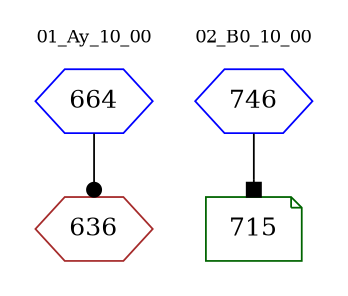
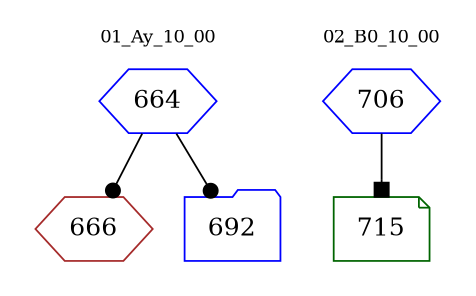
(254, 101) -> (382, 101)
(94, 229) -> (94, 229)
none -> (233, 229)
